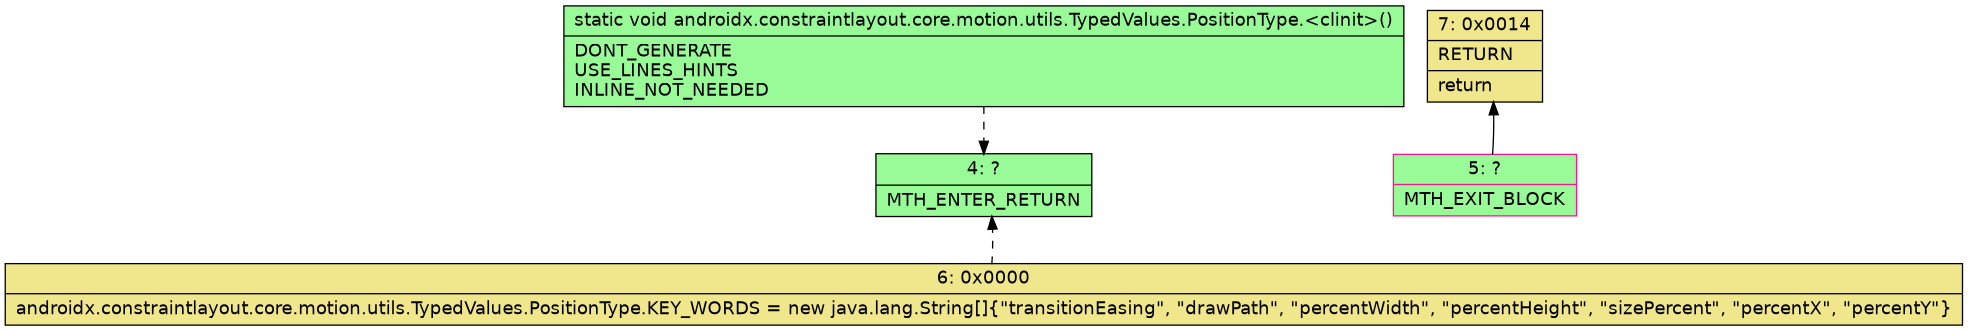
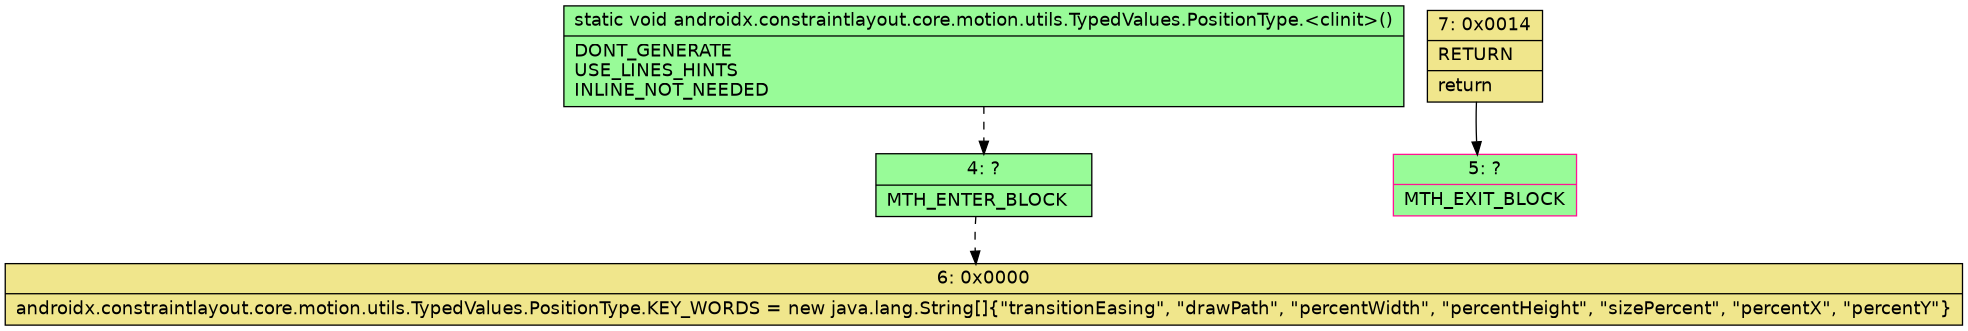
(1494, 135) -> (1476, 122)
(984, 200) -> (977, 200)
(993, 247) -> (975, 234)
